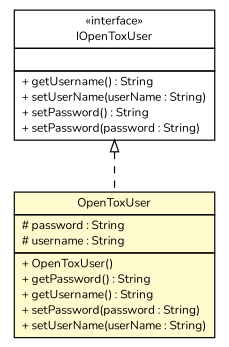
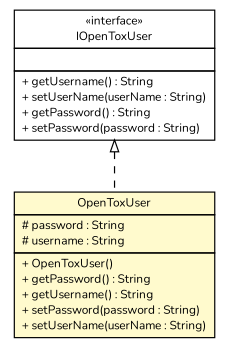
(86, 113) -> (86, 113)
